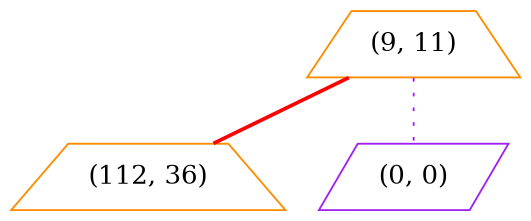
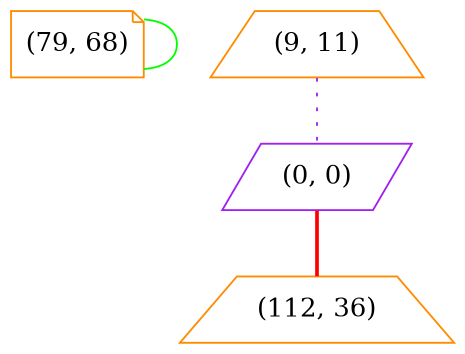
none -> (77, 44)
(281, 111) -> (317, 243)
